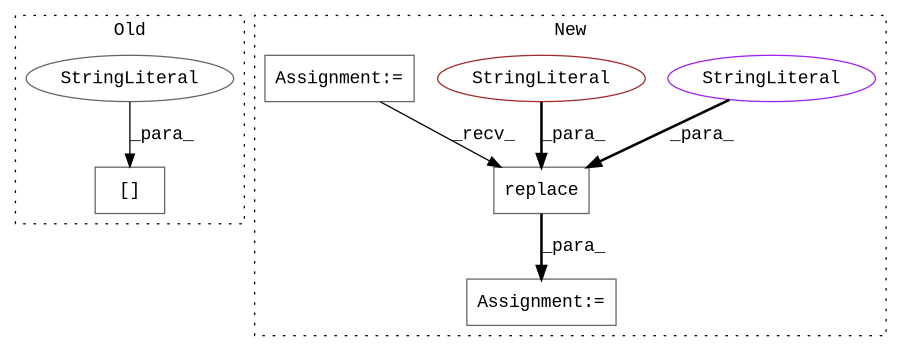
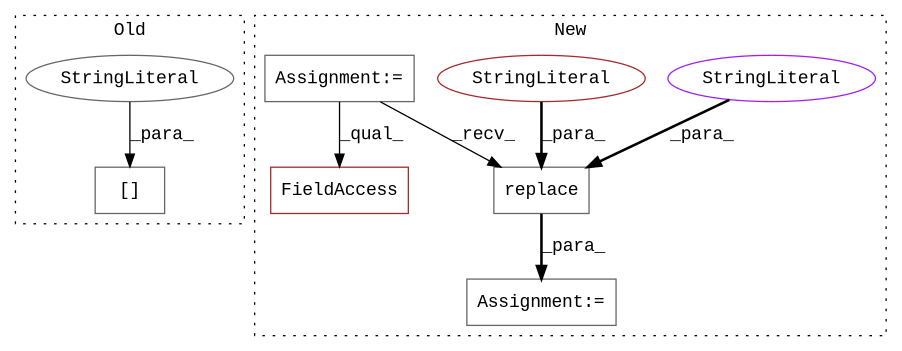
none -> (340, 190)
